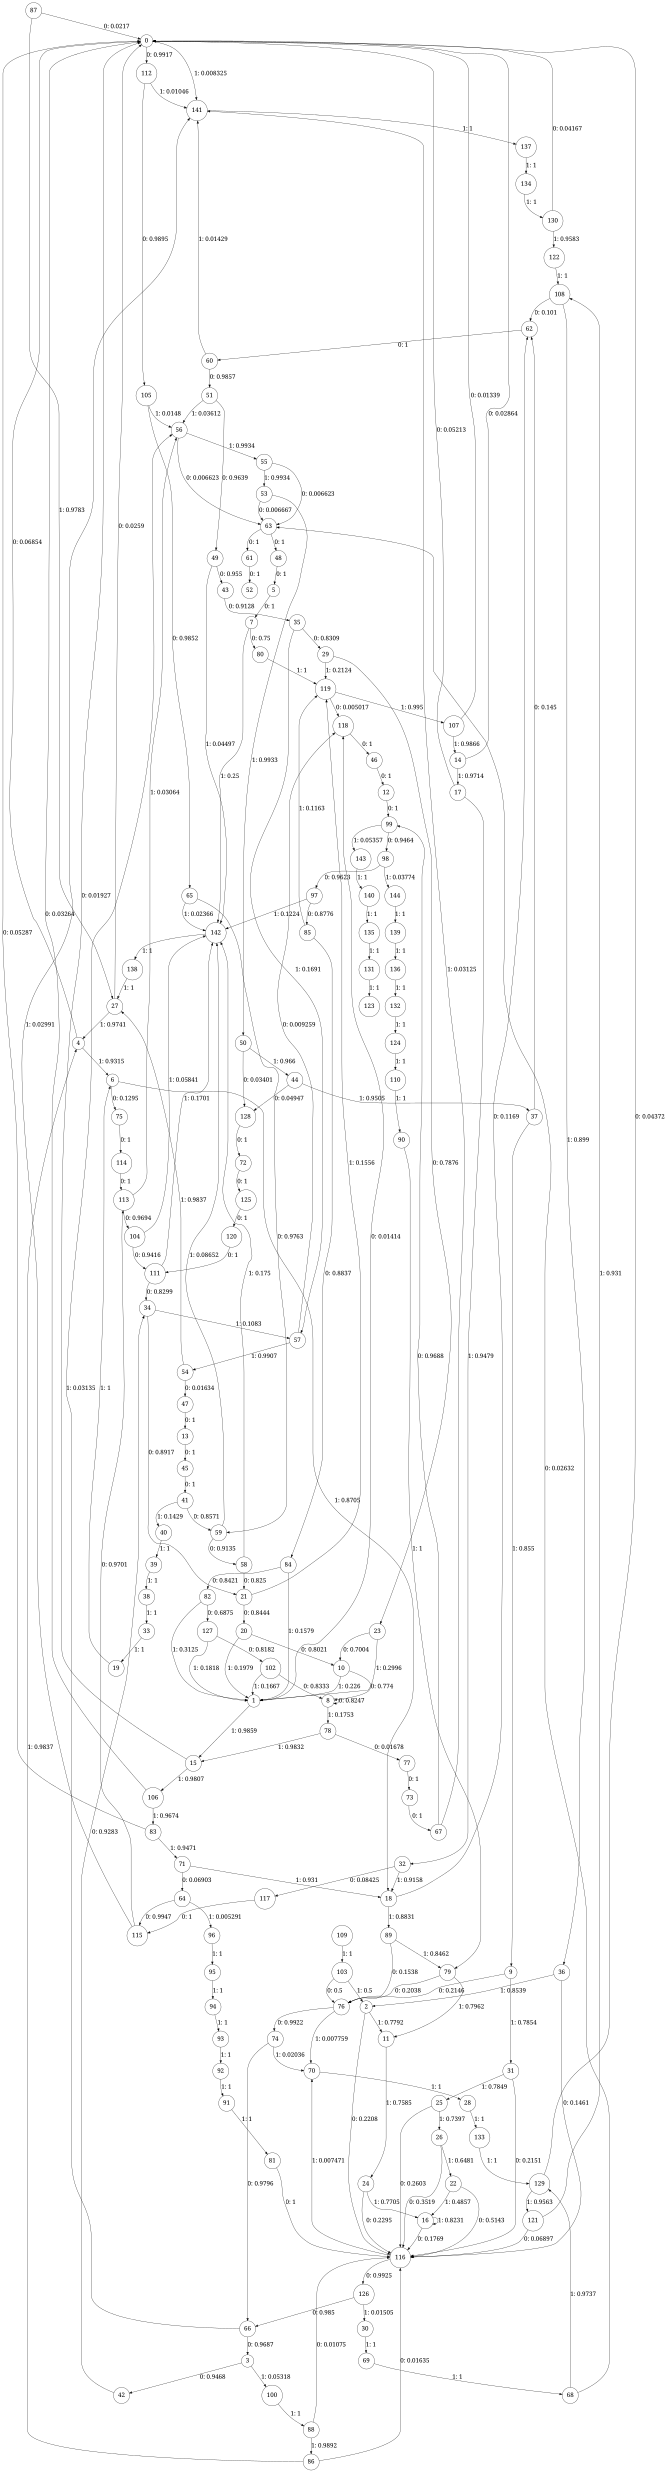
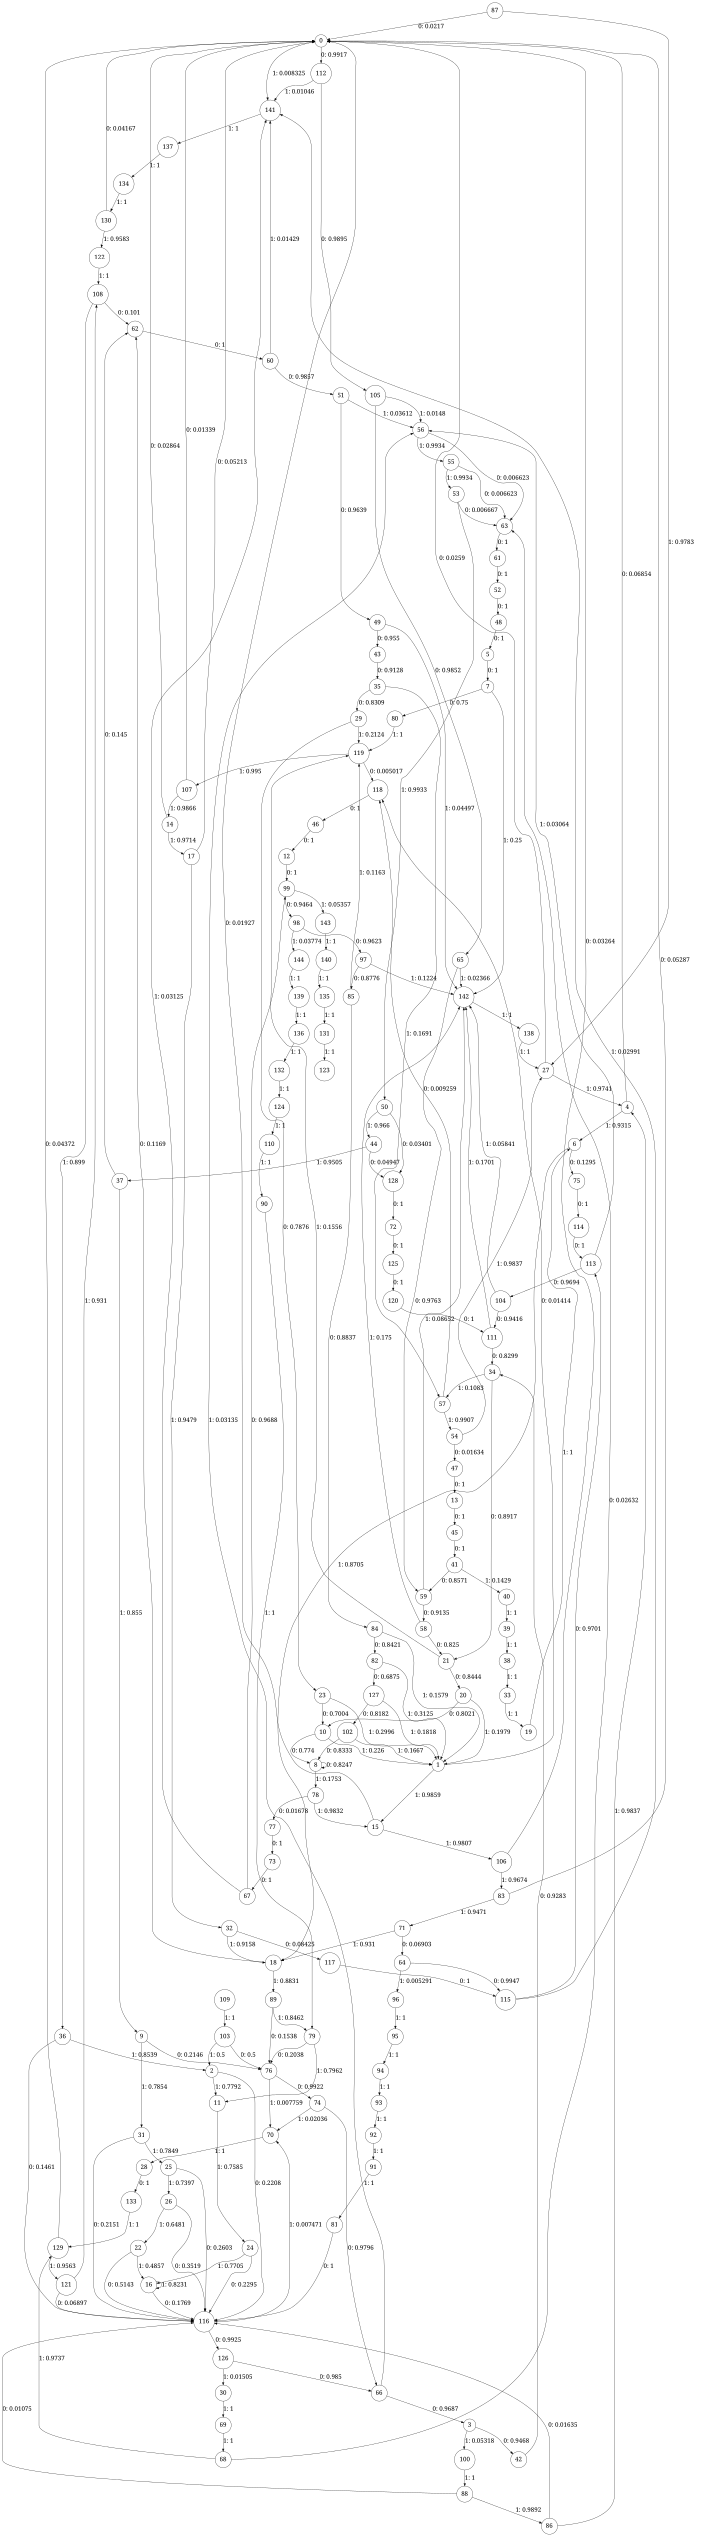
(273, 541) -> (498, 605)
(486, 2119) -> (151, 2183)
